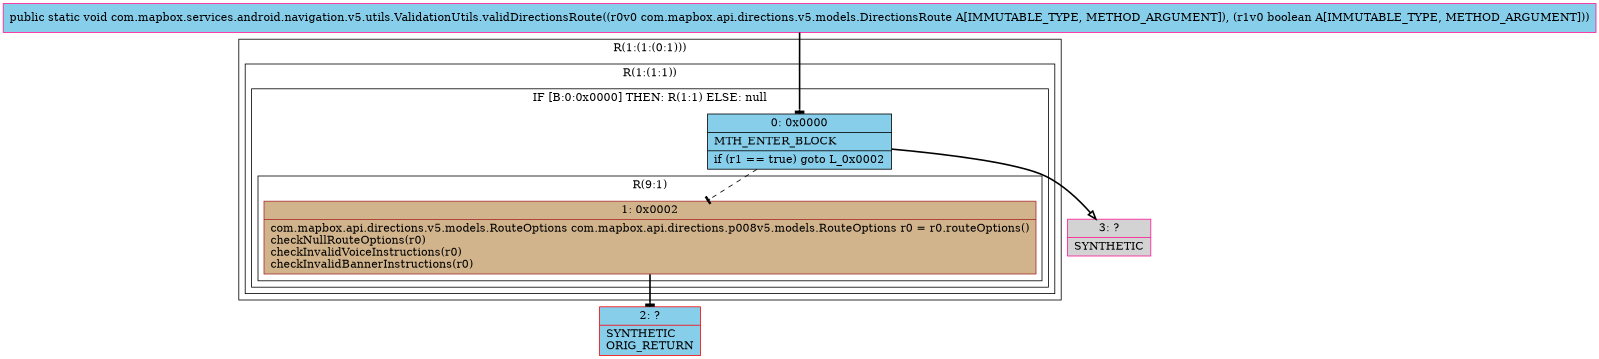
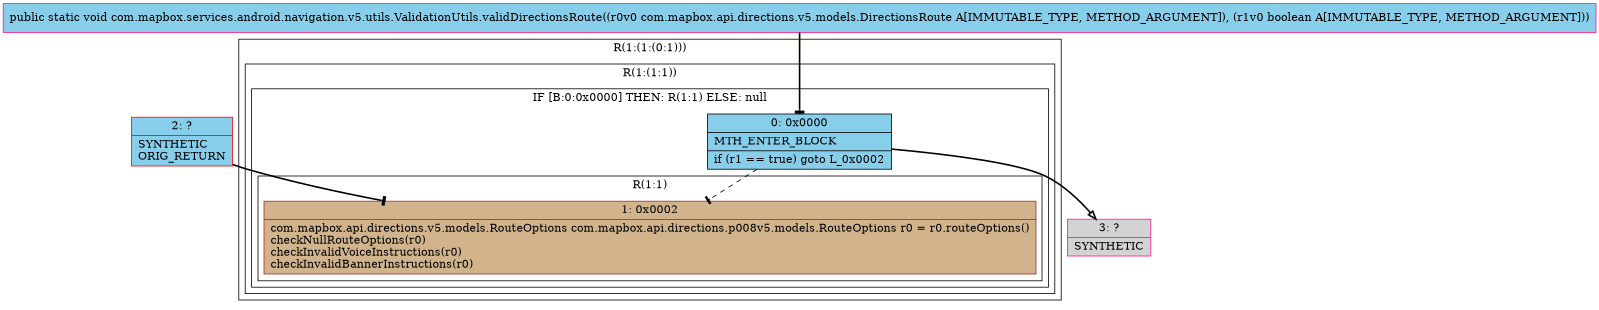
(650, 185) -> (650, 185)
(650, 288) -> (306, 185)
